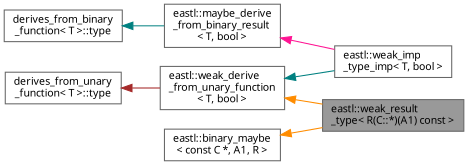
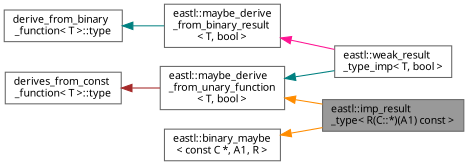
(63, 26) -> (63, 26)
(393, 62) -> (393, 62)
(63, 88) -> (63, 88)
(222, 88) -> (222, 88)
(393, 115) -> (393, 115)
